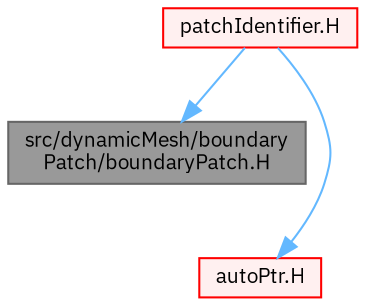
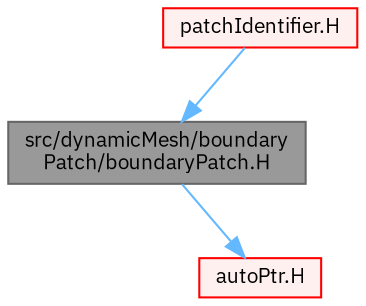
(329, 143) -> (207, 213)
